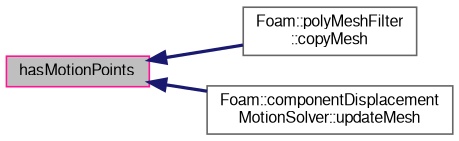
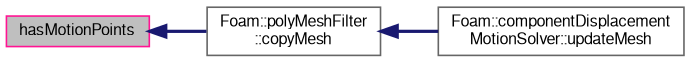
(186, 88) -> (418, 31)
